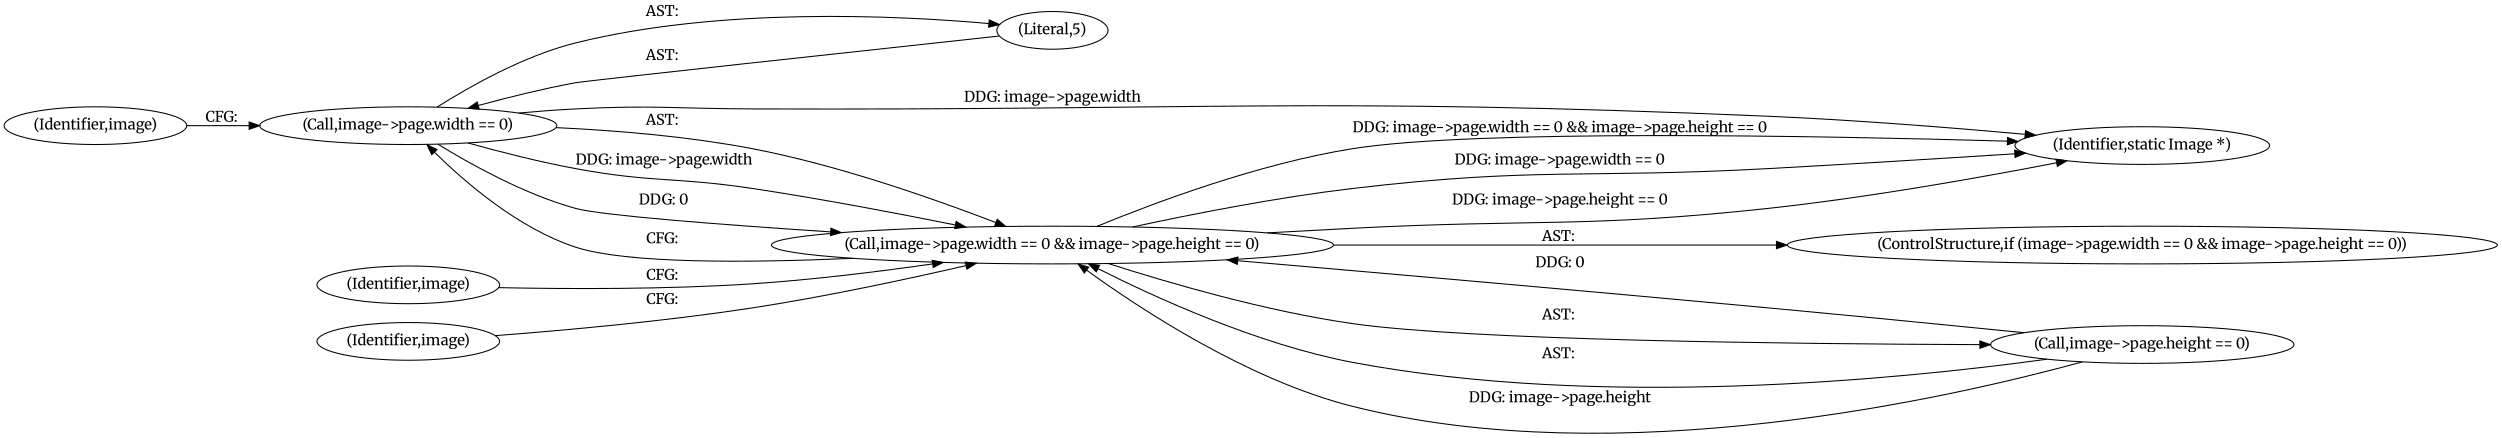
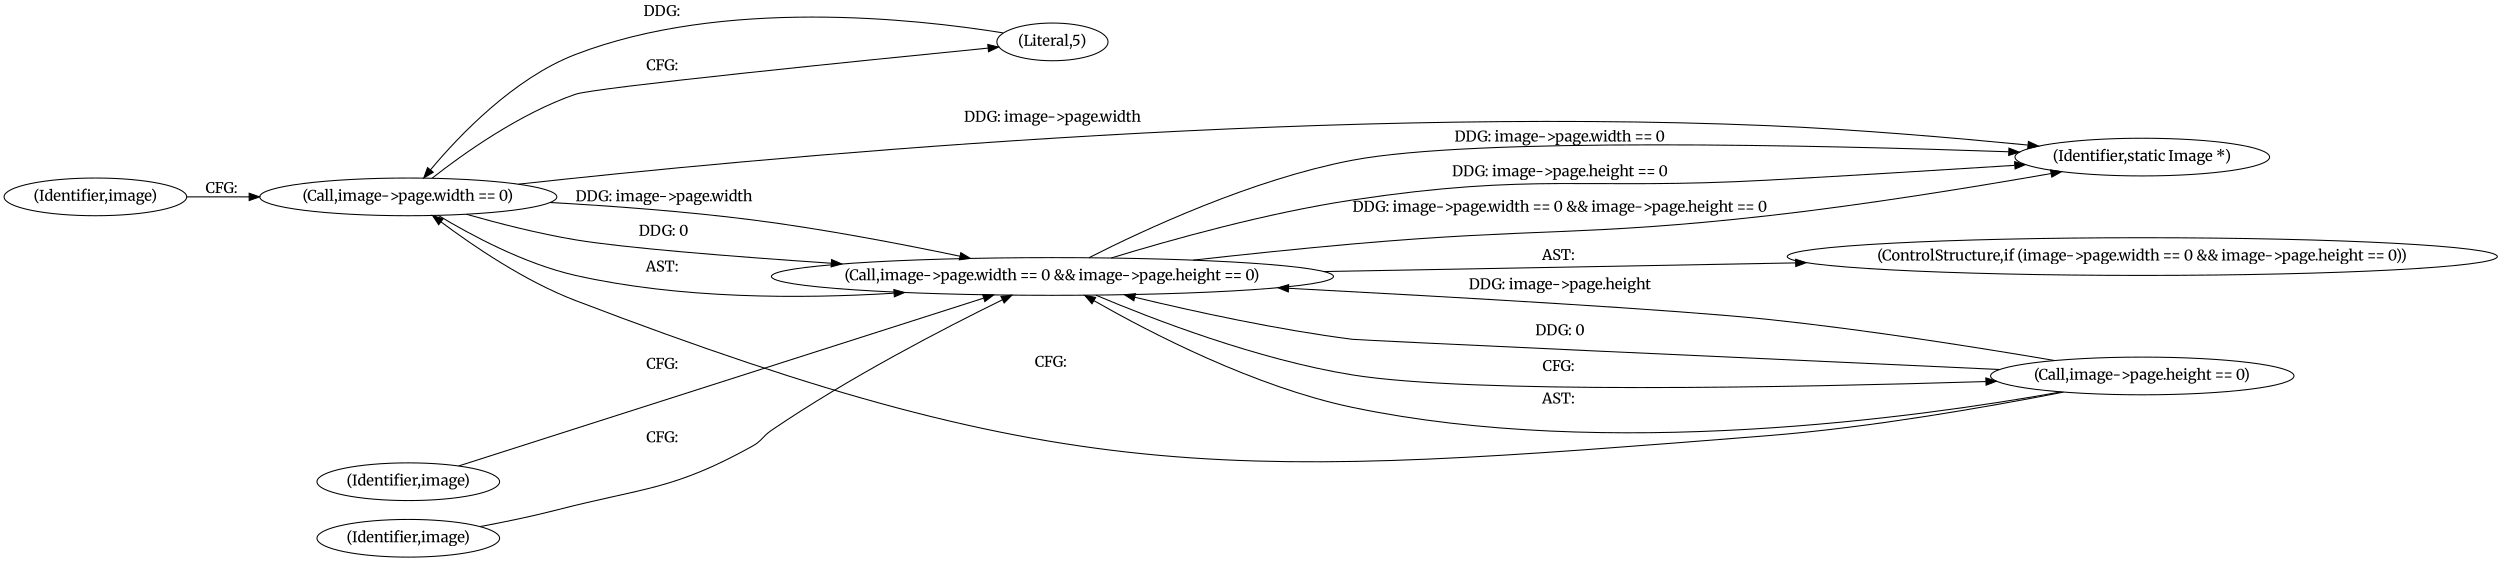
(664, 12) -> (664, 66)
(664, 56) -> (664, 12)
(628, 257) -> (1232, 459)
(1560, 316) -> (1560, 367)
